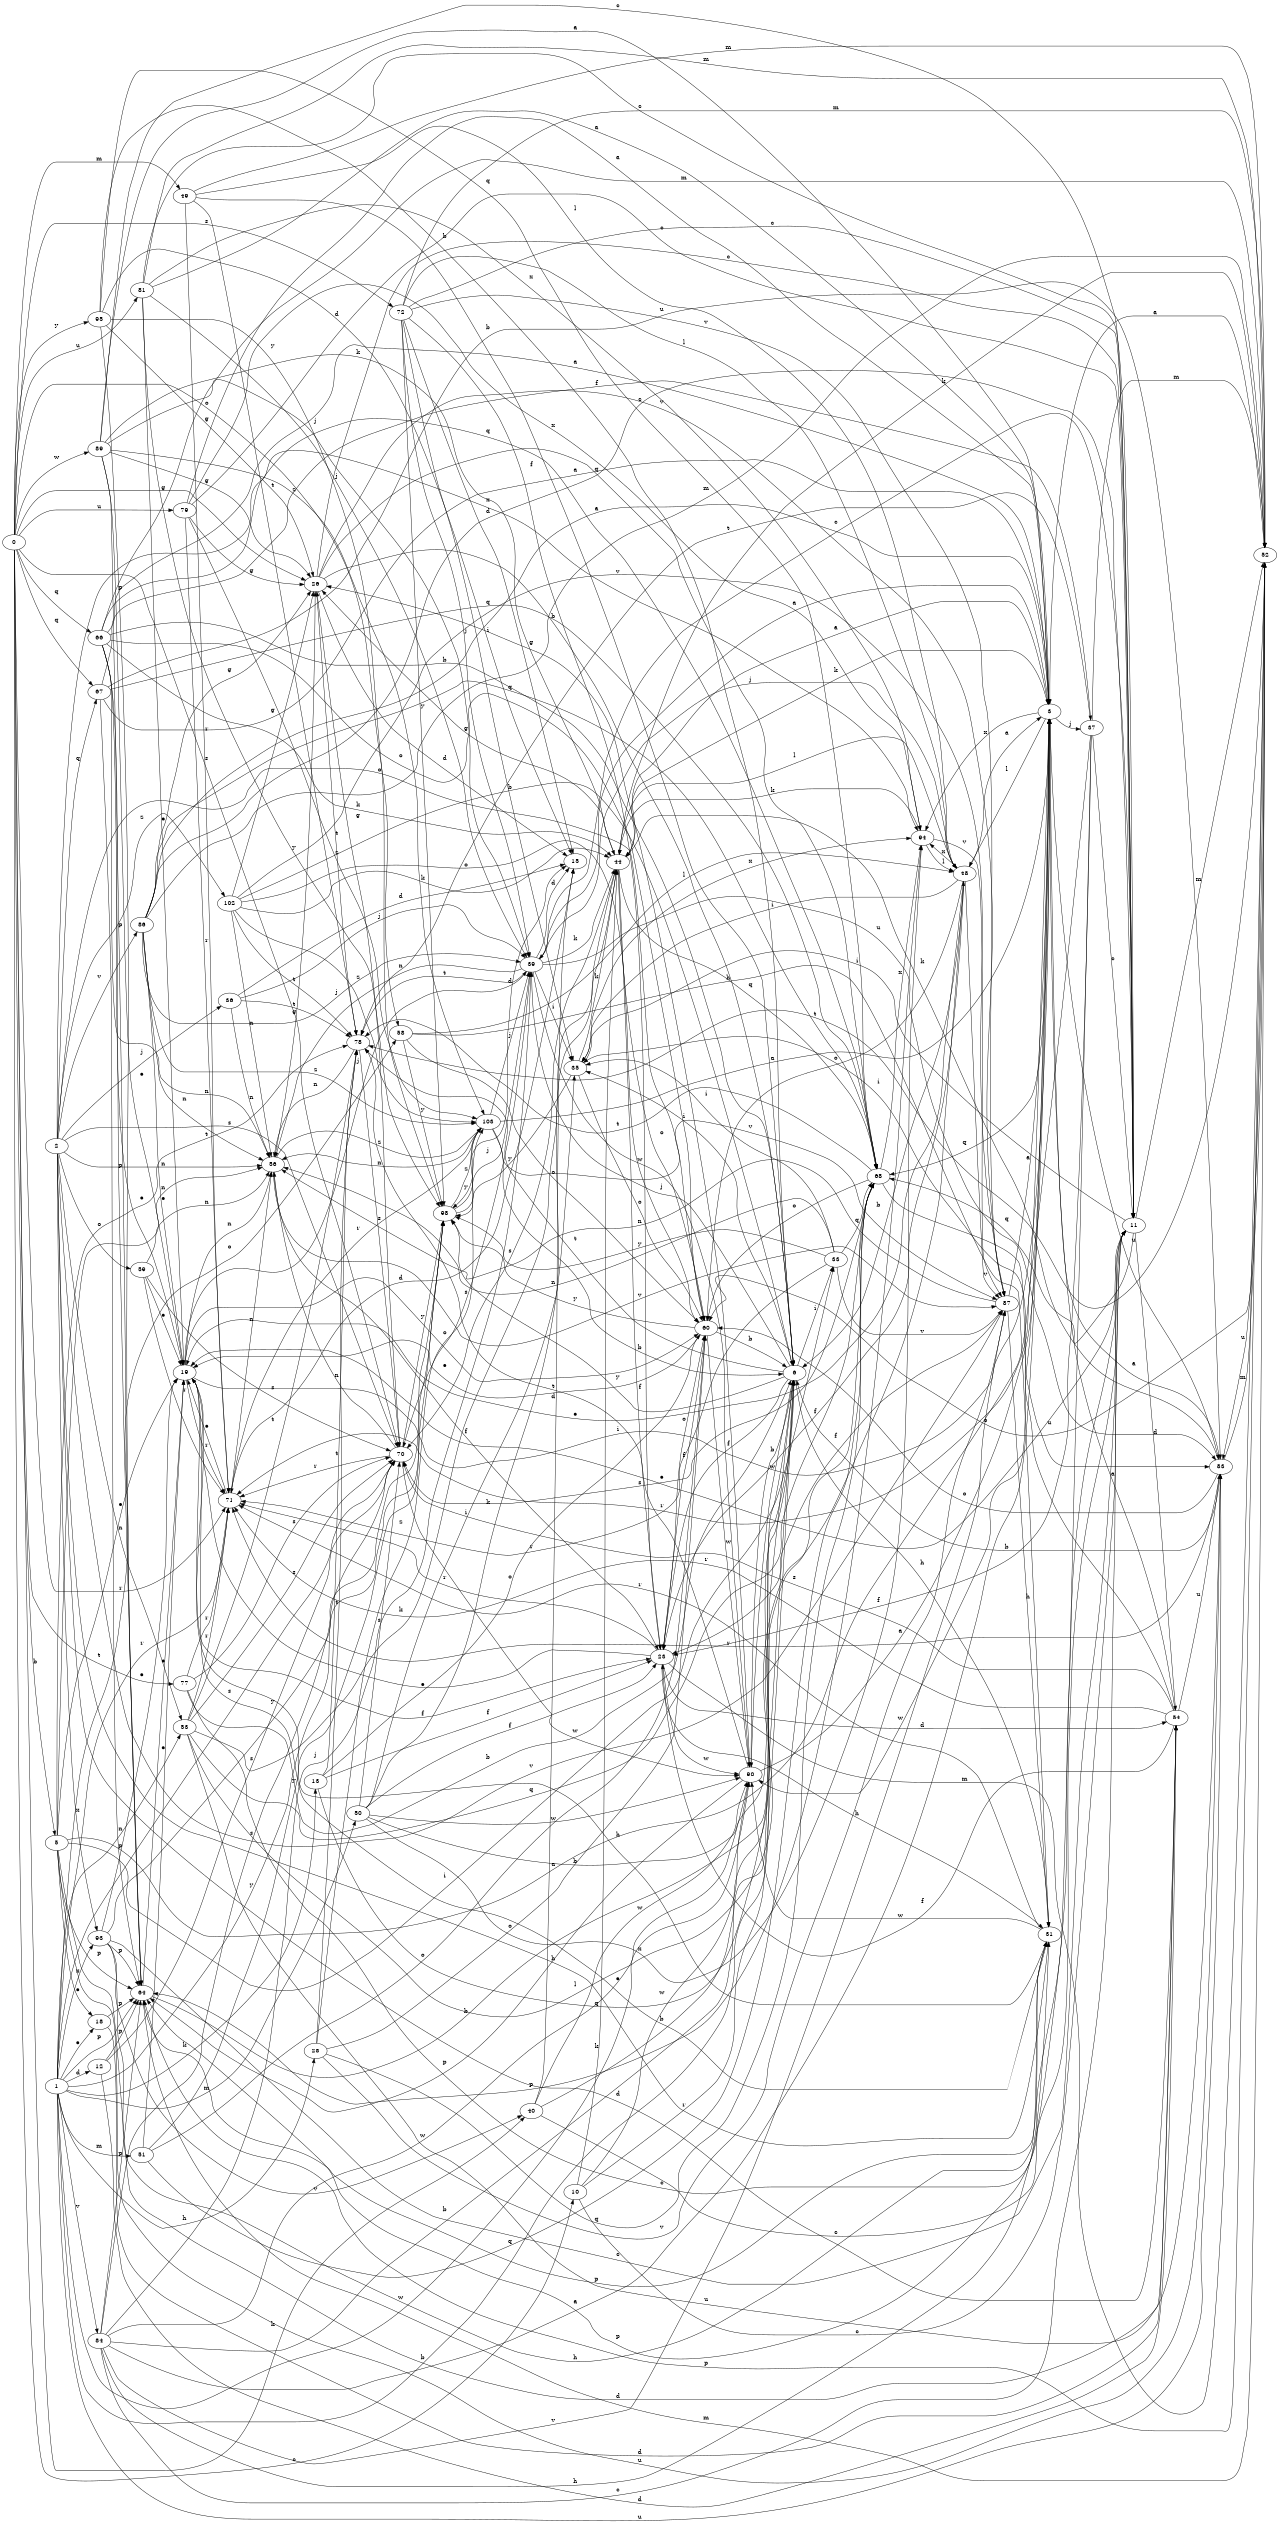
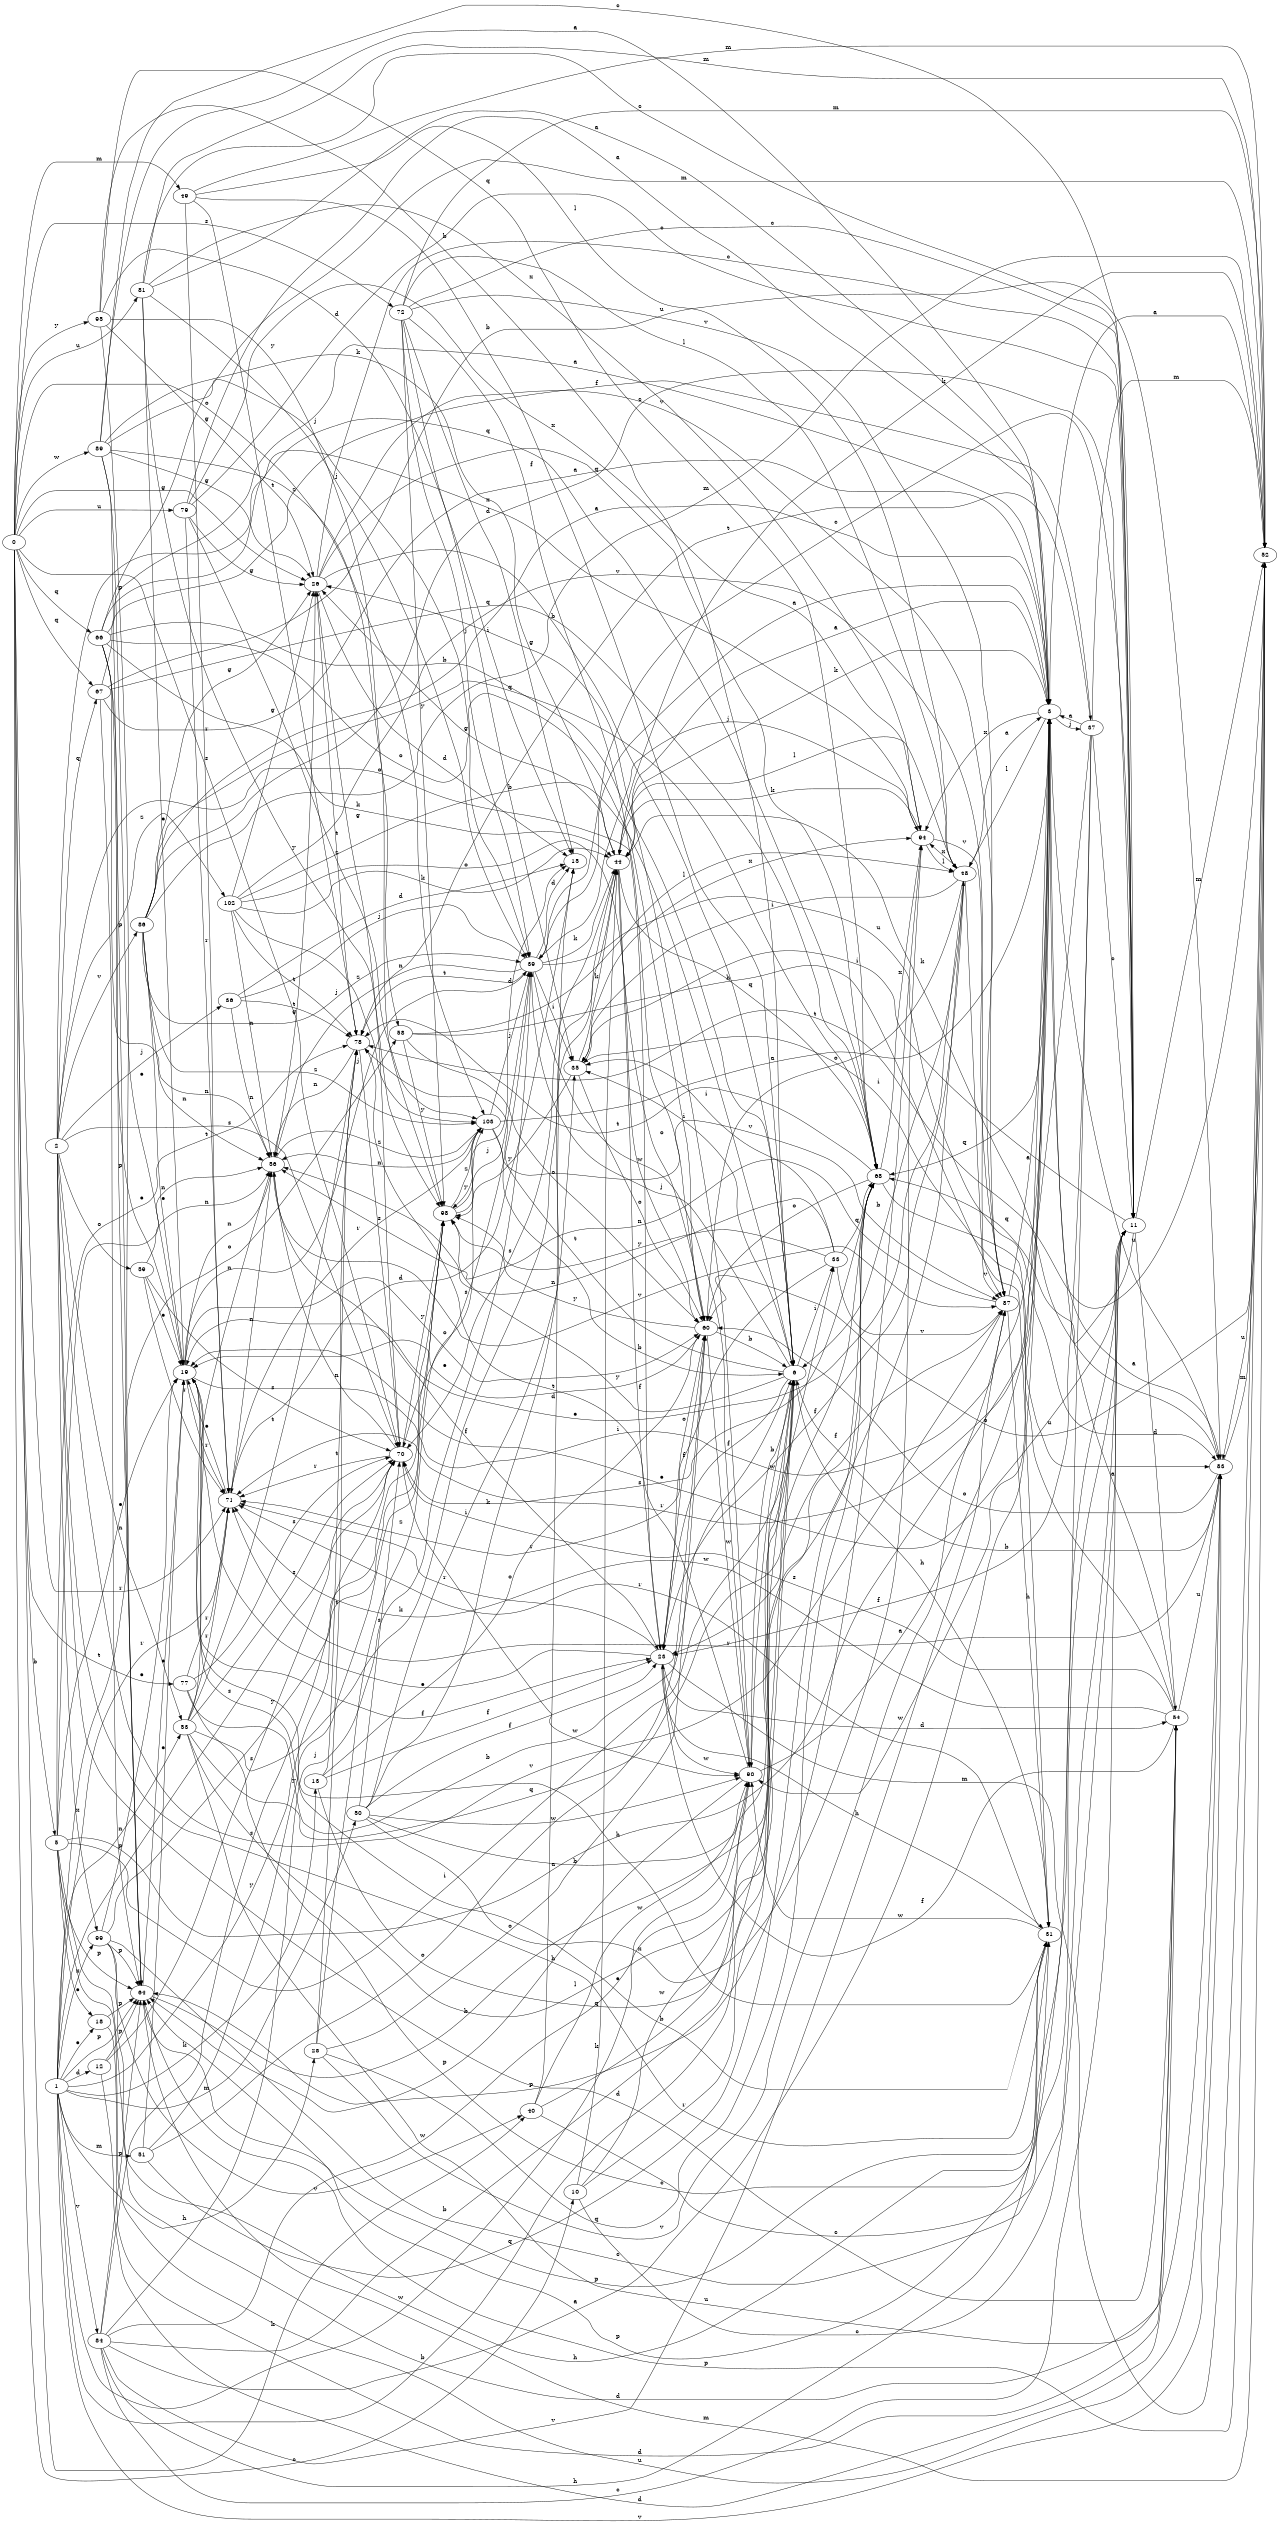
(731, 687) -> (683, 733)
none -> (1073, 721)
(154, 1167) -> (207, 1403)
(706, 1560) -> (706, 1560)
(99, 1938) -> (99, 1938)
(640, 2517) -> (640, 2517)
